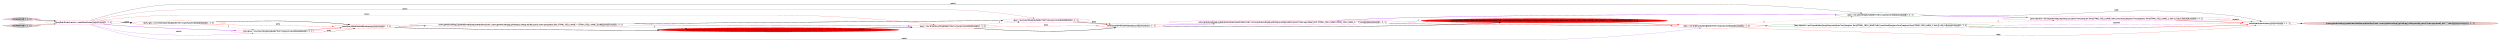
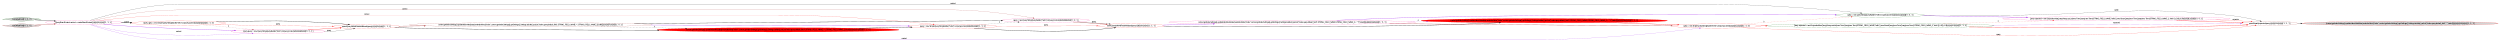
(22, 19) -> (22, 19)
